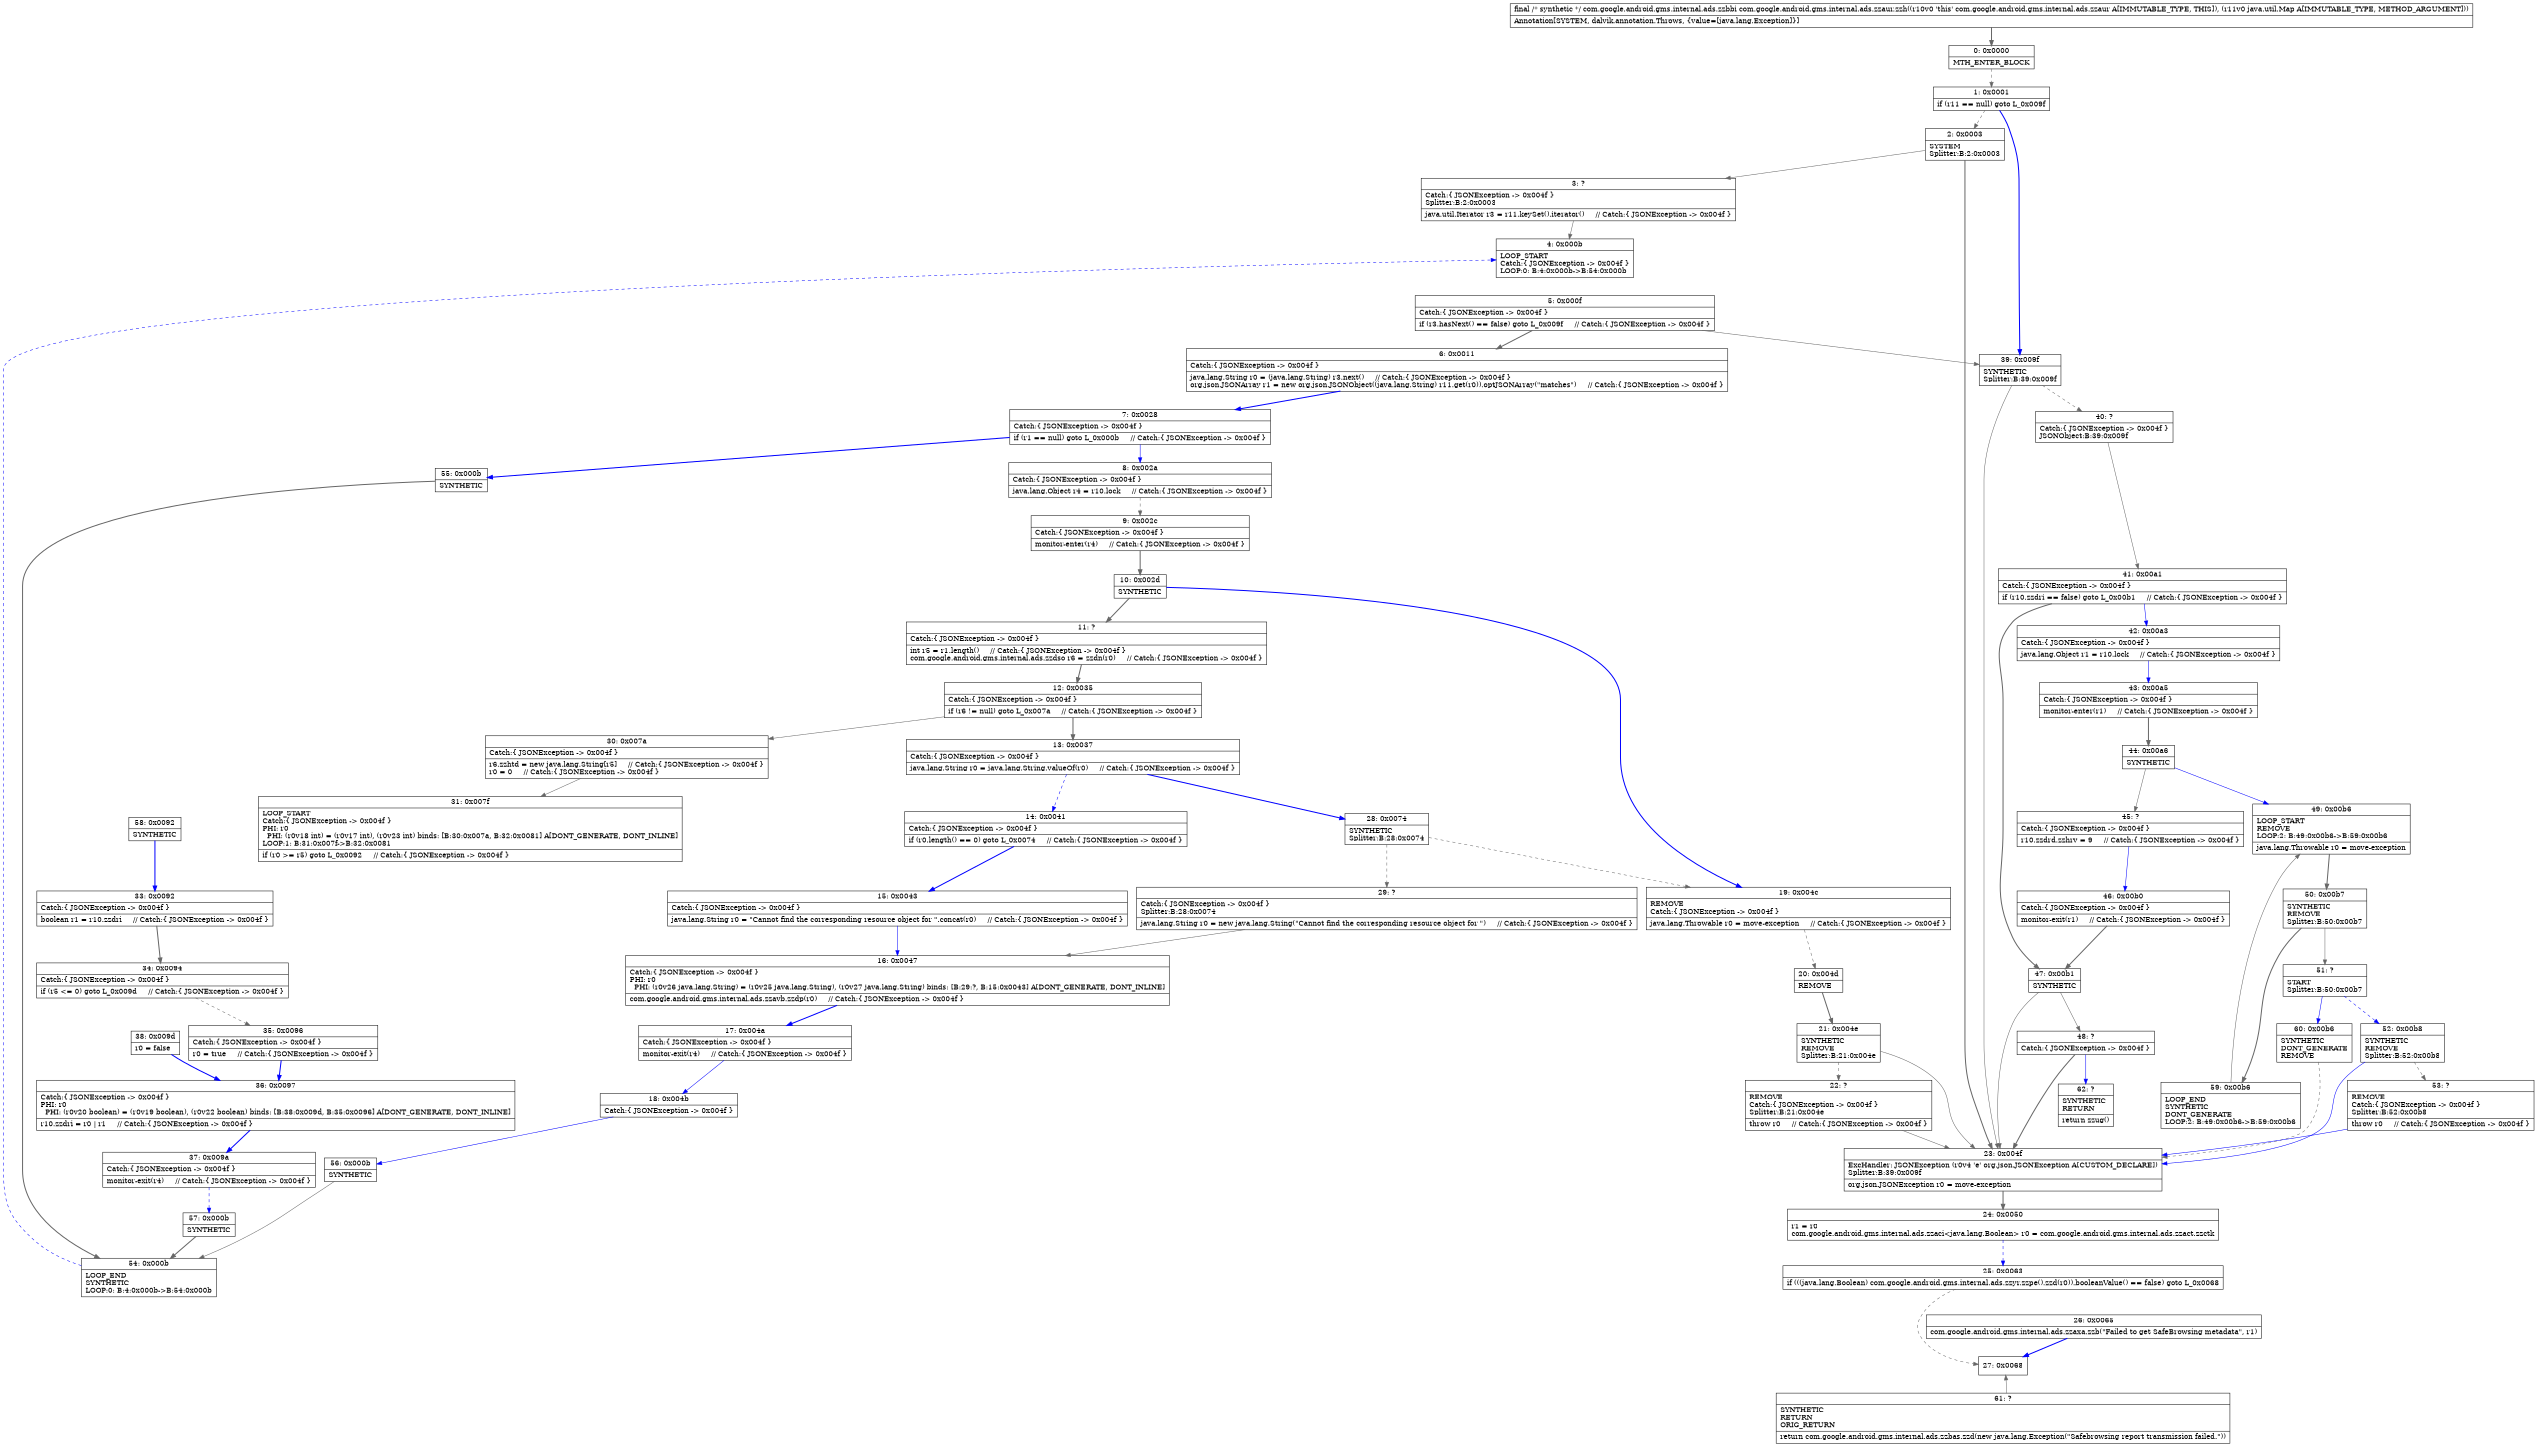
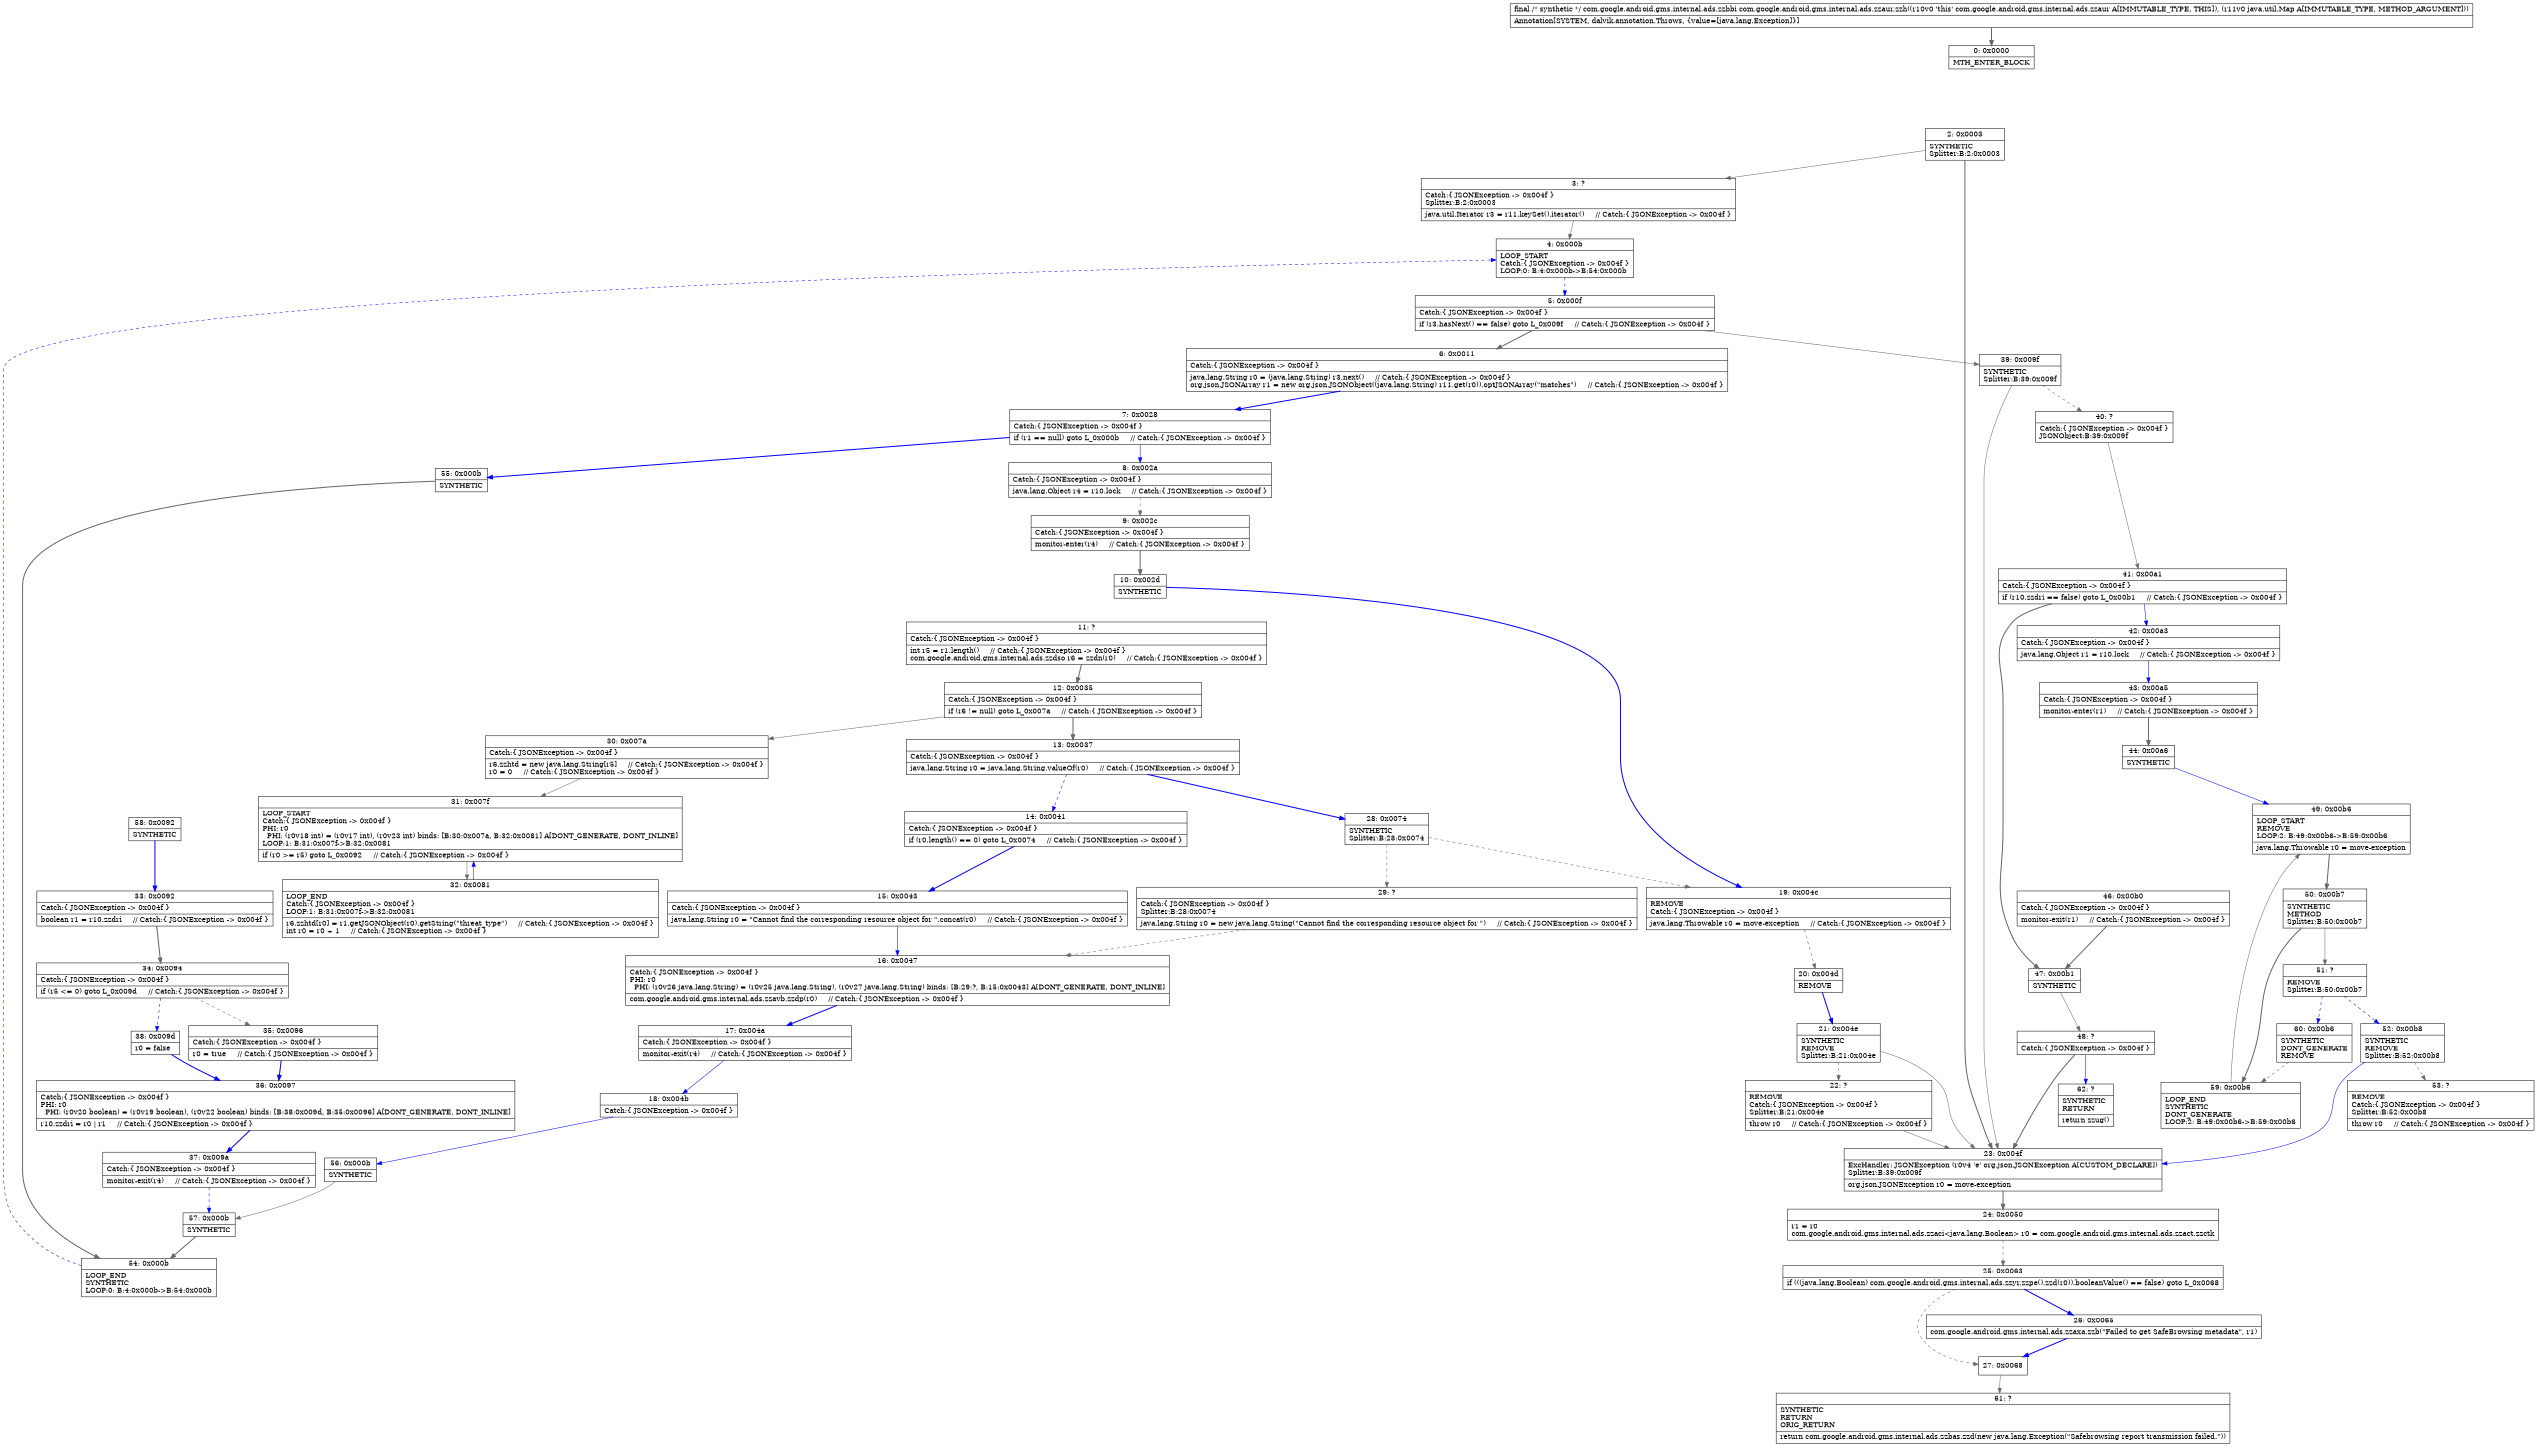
(1992, 99) -> none
(1945, 146) -> (1951, 146)
none -> (1565, 284)
(1120, 608) -> none
(2130, 829) -> none
none -> (470, 909)
(2304, 914) -> (2304, 914)
(1158, 942) -> (1158, 942)
(2299, 982) -> (2304, 982)
(1827, 1005) -> (1827, 1005)
(2320, 1007) -> (2320, 1007)
none -> (159, 1012)
(2001, 1062) -> none
(2303, 1132) -> (2277, 1071)
(2257, 1143) -> none
(271, 1223) -> (290, 1203)
(2003, 1250) -> (2003, 1250)
none -> (2046, 1301)
(2006, 1387) -> (2000, 1382)
